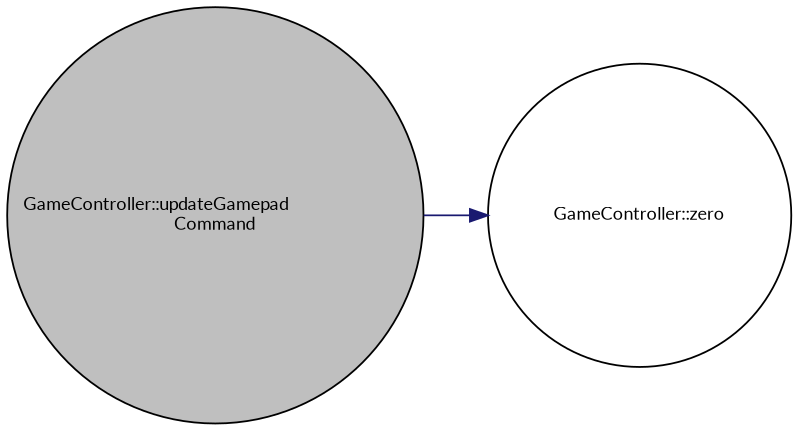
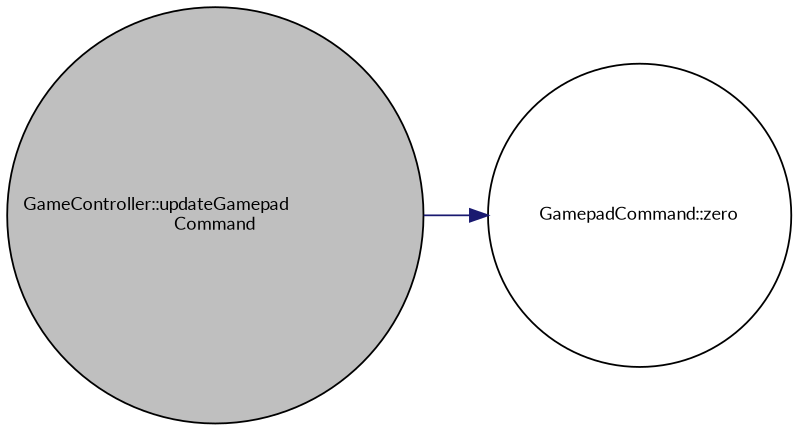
(640, 215) -> (640, 215)
